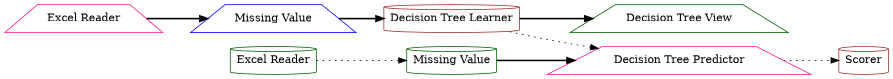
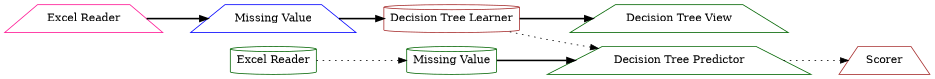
(679, 60) -> (679, 60)
(864, 60) -> (884, 60)
